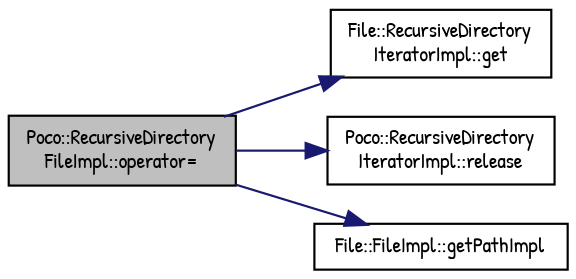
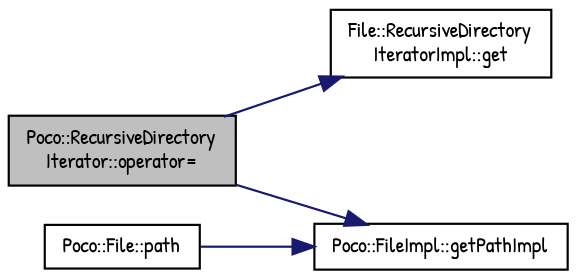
(122, 151) -> (122, 151)
(441, 151) -> none
none -> (122, 247)
(441, 247) -> (441, 247)
